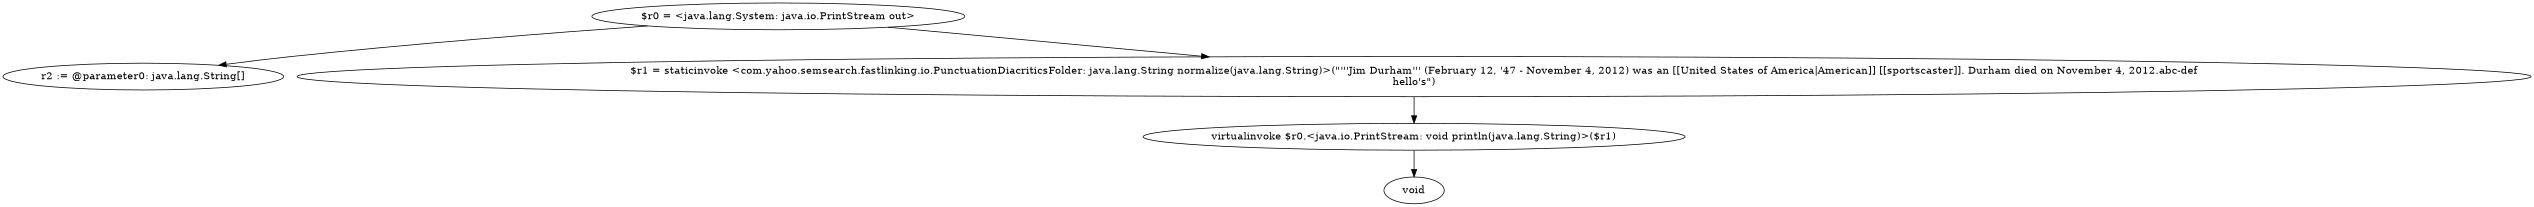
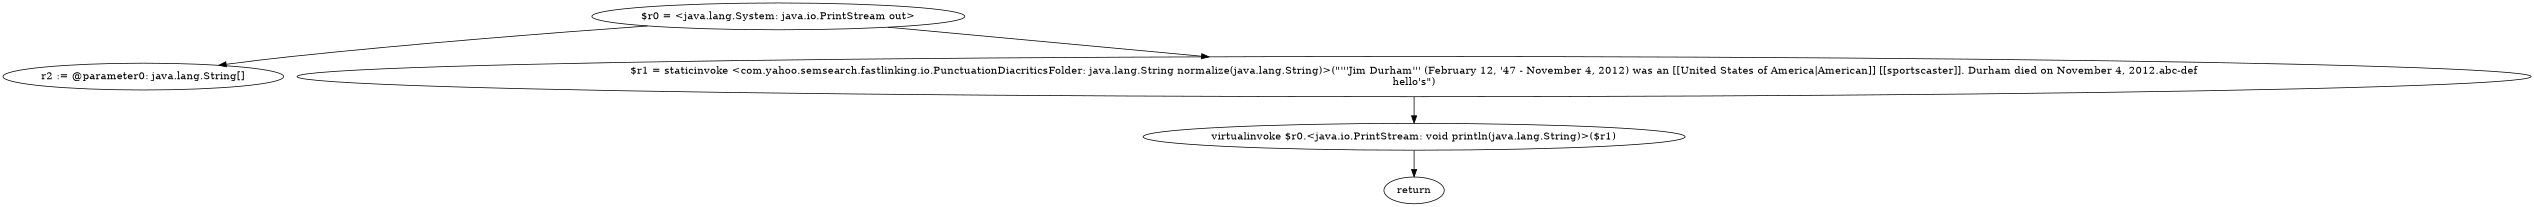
(1414, 190) -> (1414, 190)
